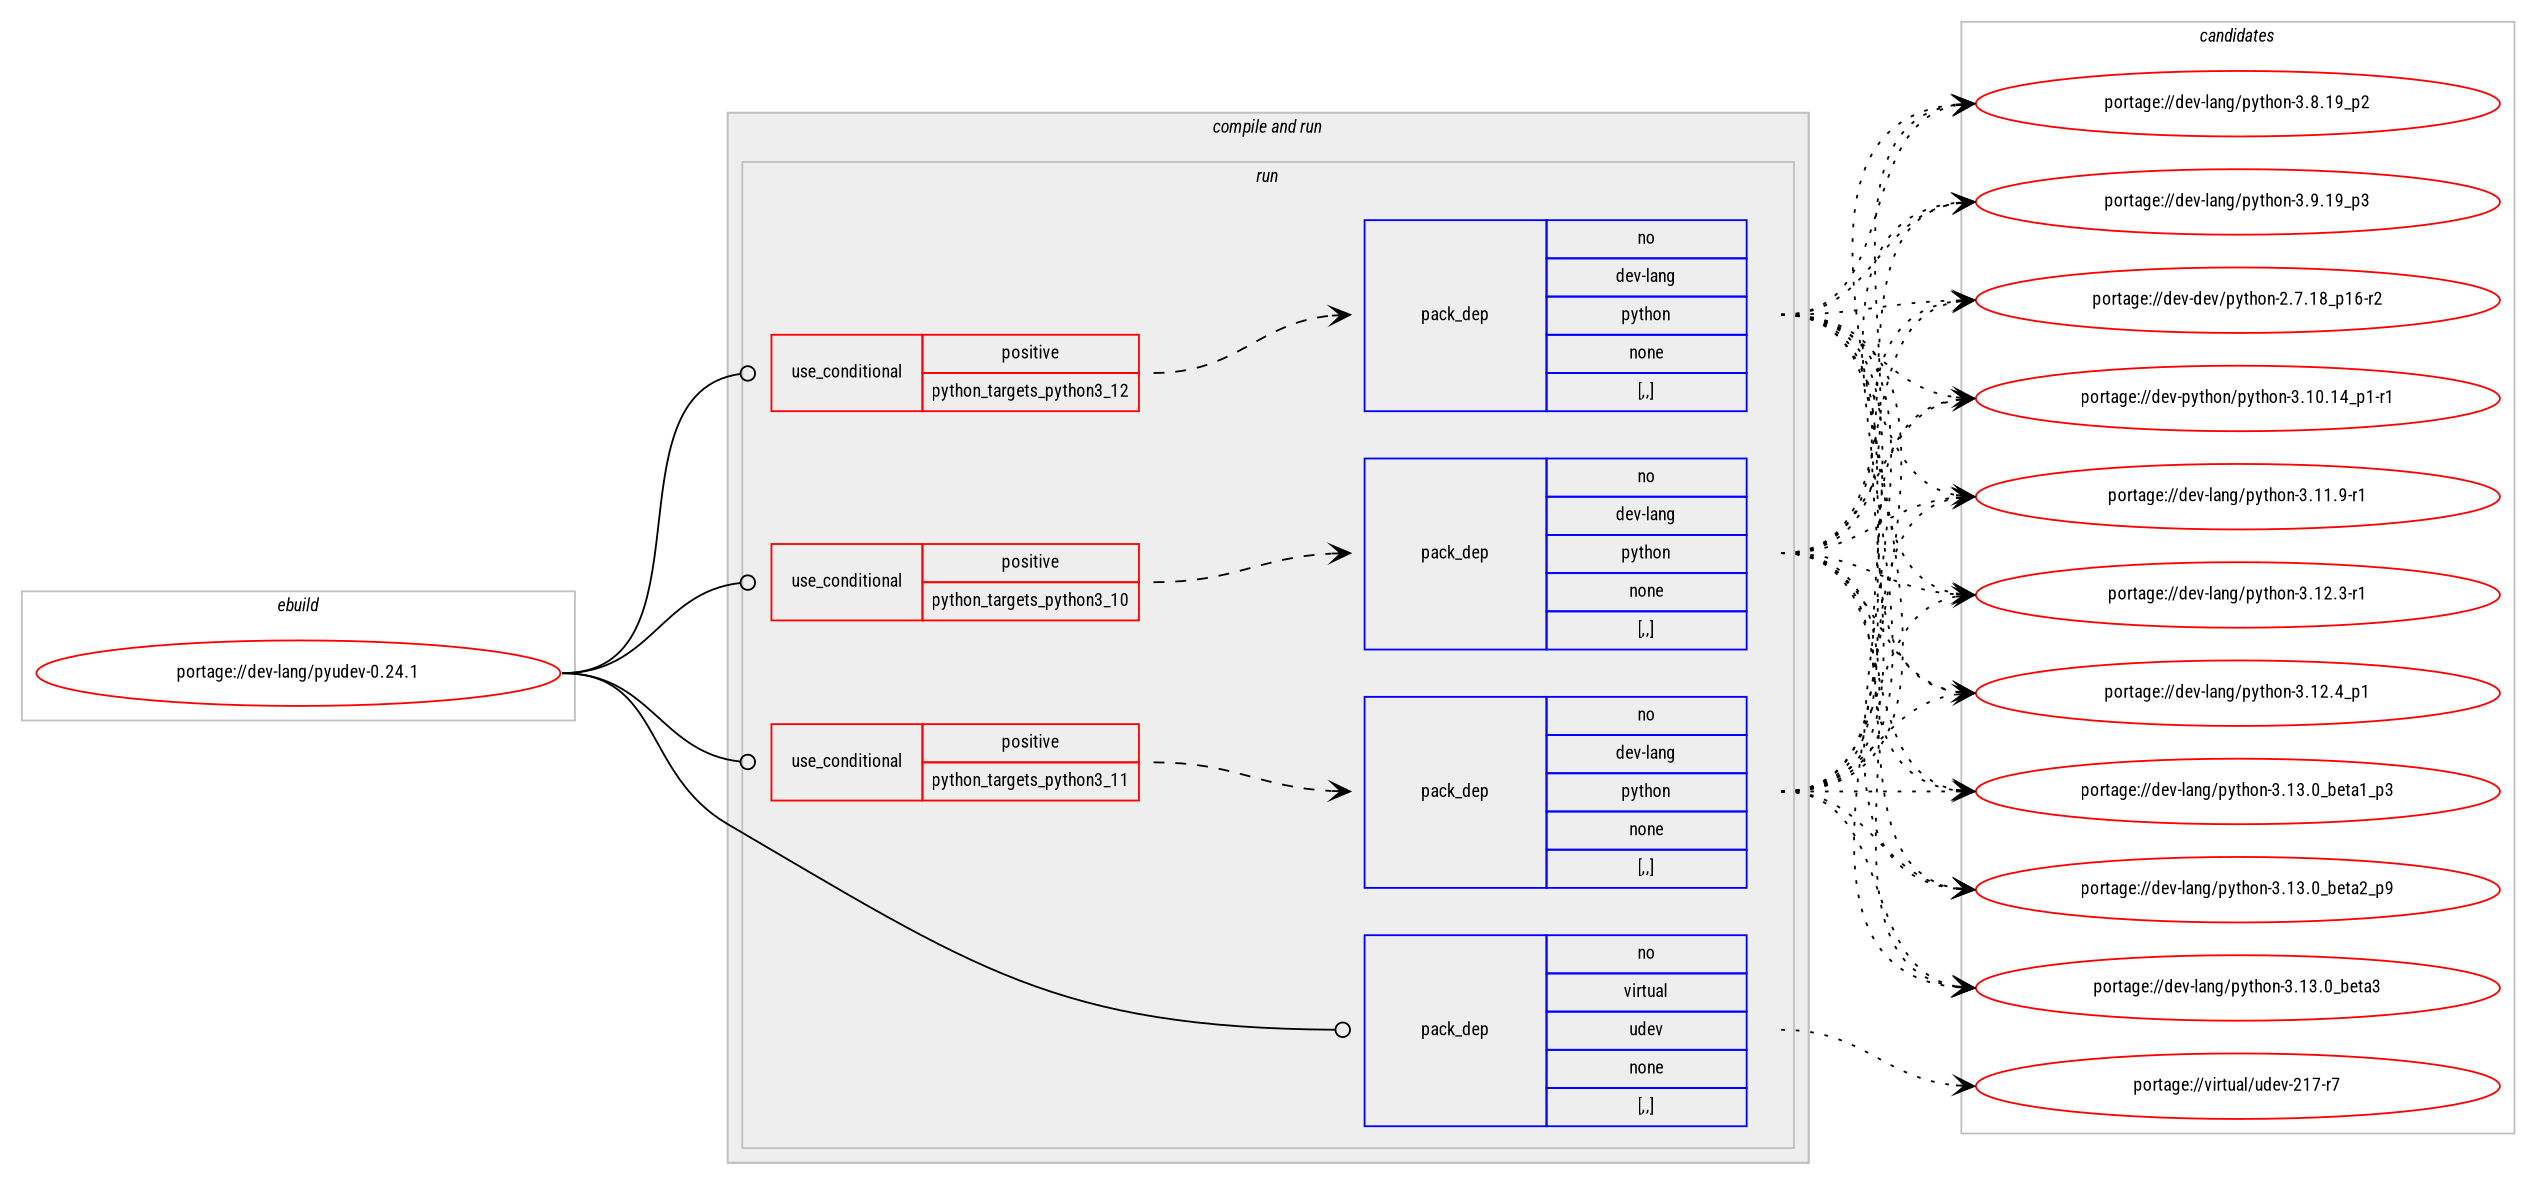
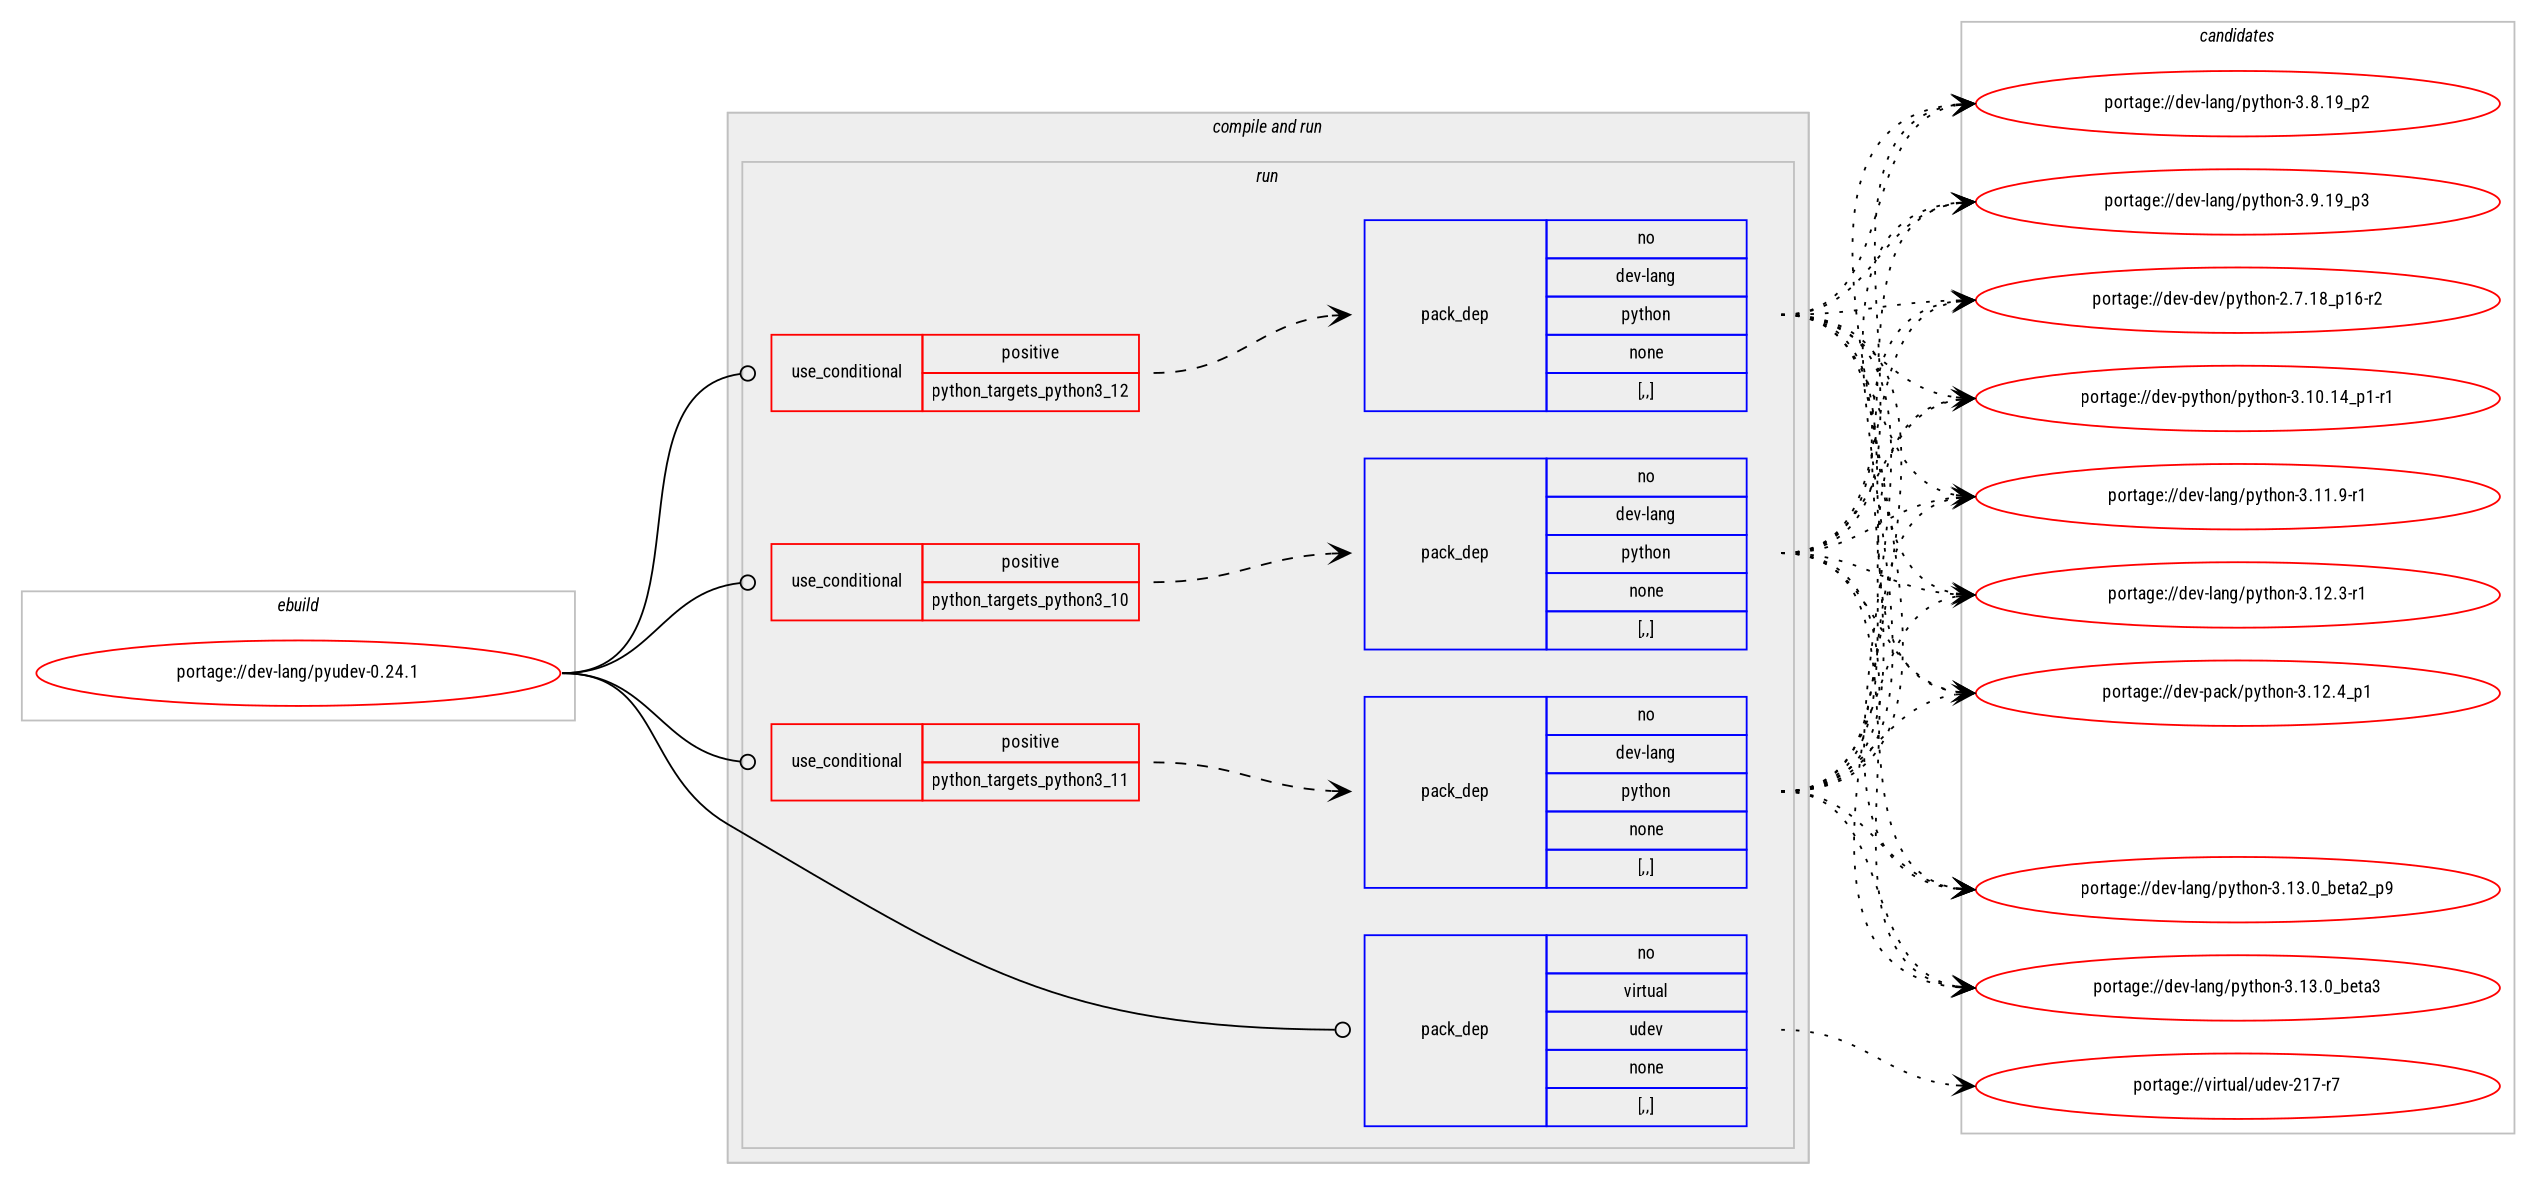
(2238, 693) -> (2238, 693)
(2238, 791) -> none
